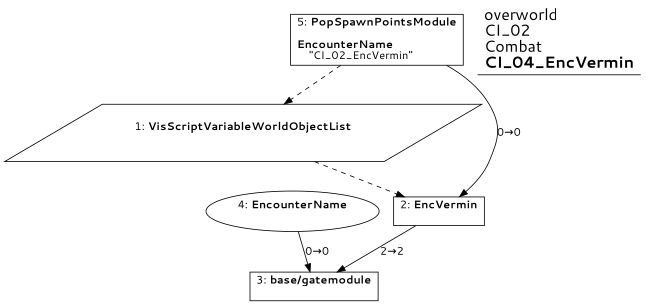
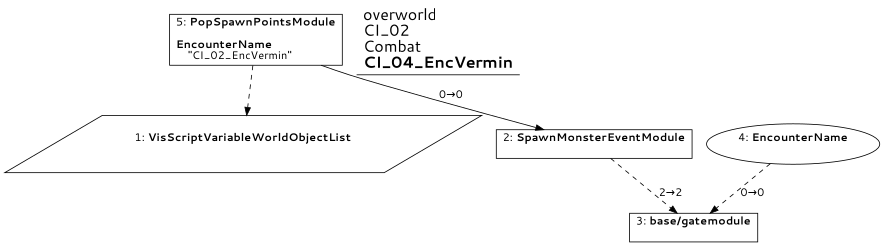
(356, 178) -> none
(446, 205) -> (601, 138)
(380, 247) -> (641, 183)
(303, 248) -> (743, 186)
